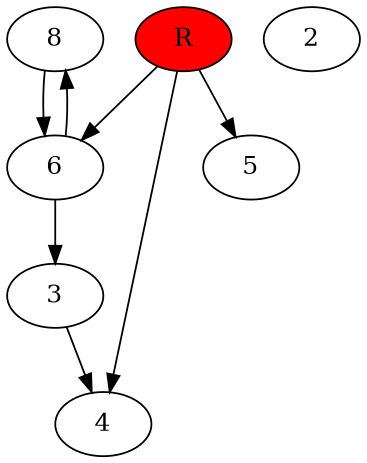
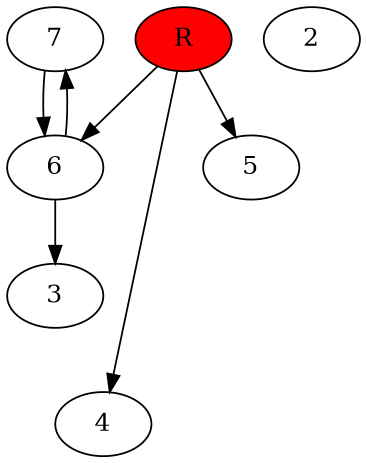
(55, 39) -> (55, 39)
(76, 351) -> none
